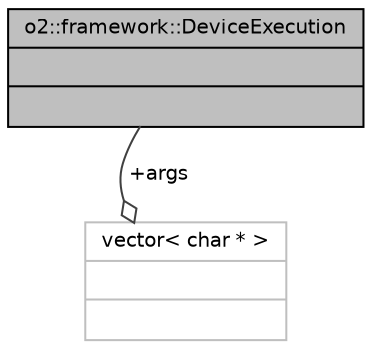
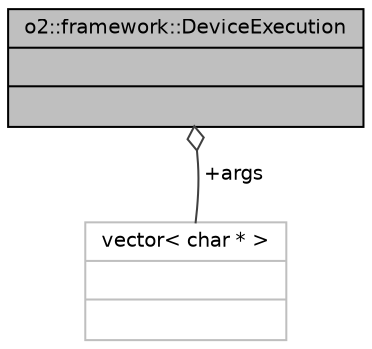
(123, 162) -> (198, 187)
